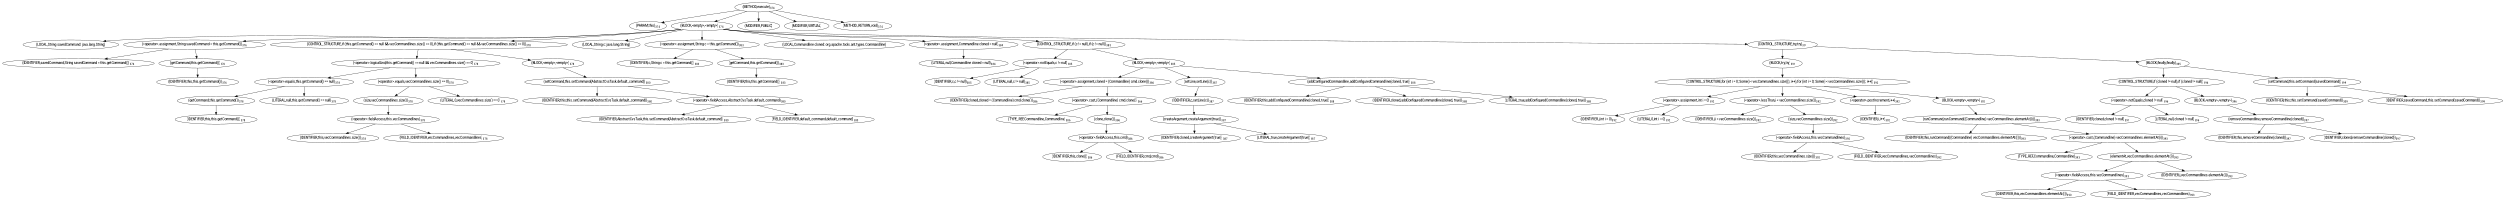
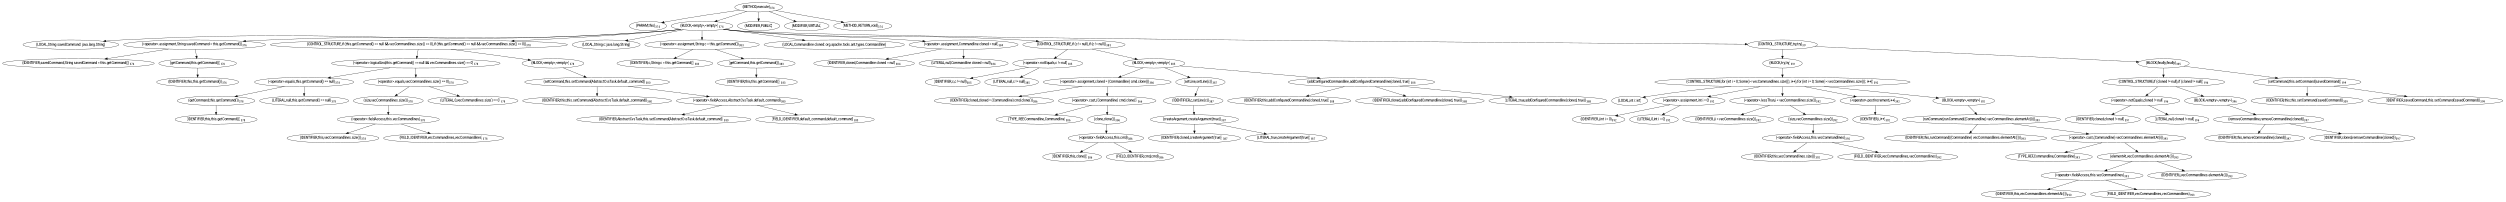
none -> (864, 63)
none -> (1630, 101)
